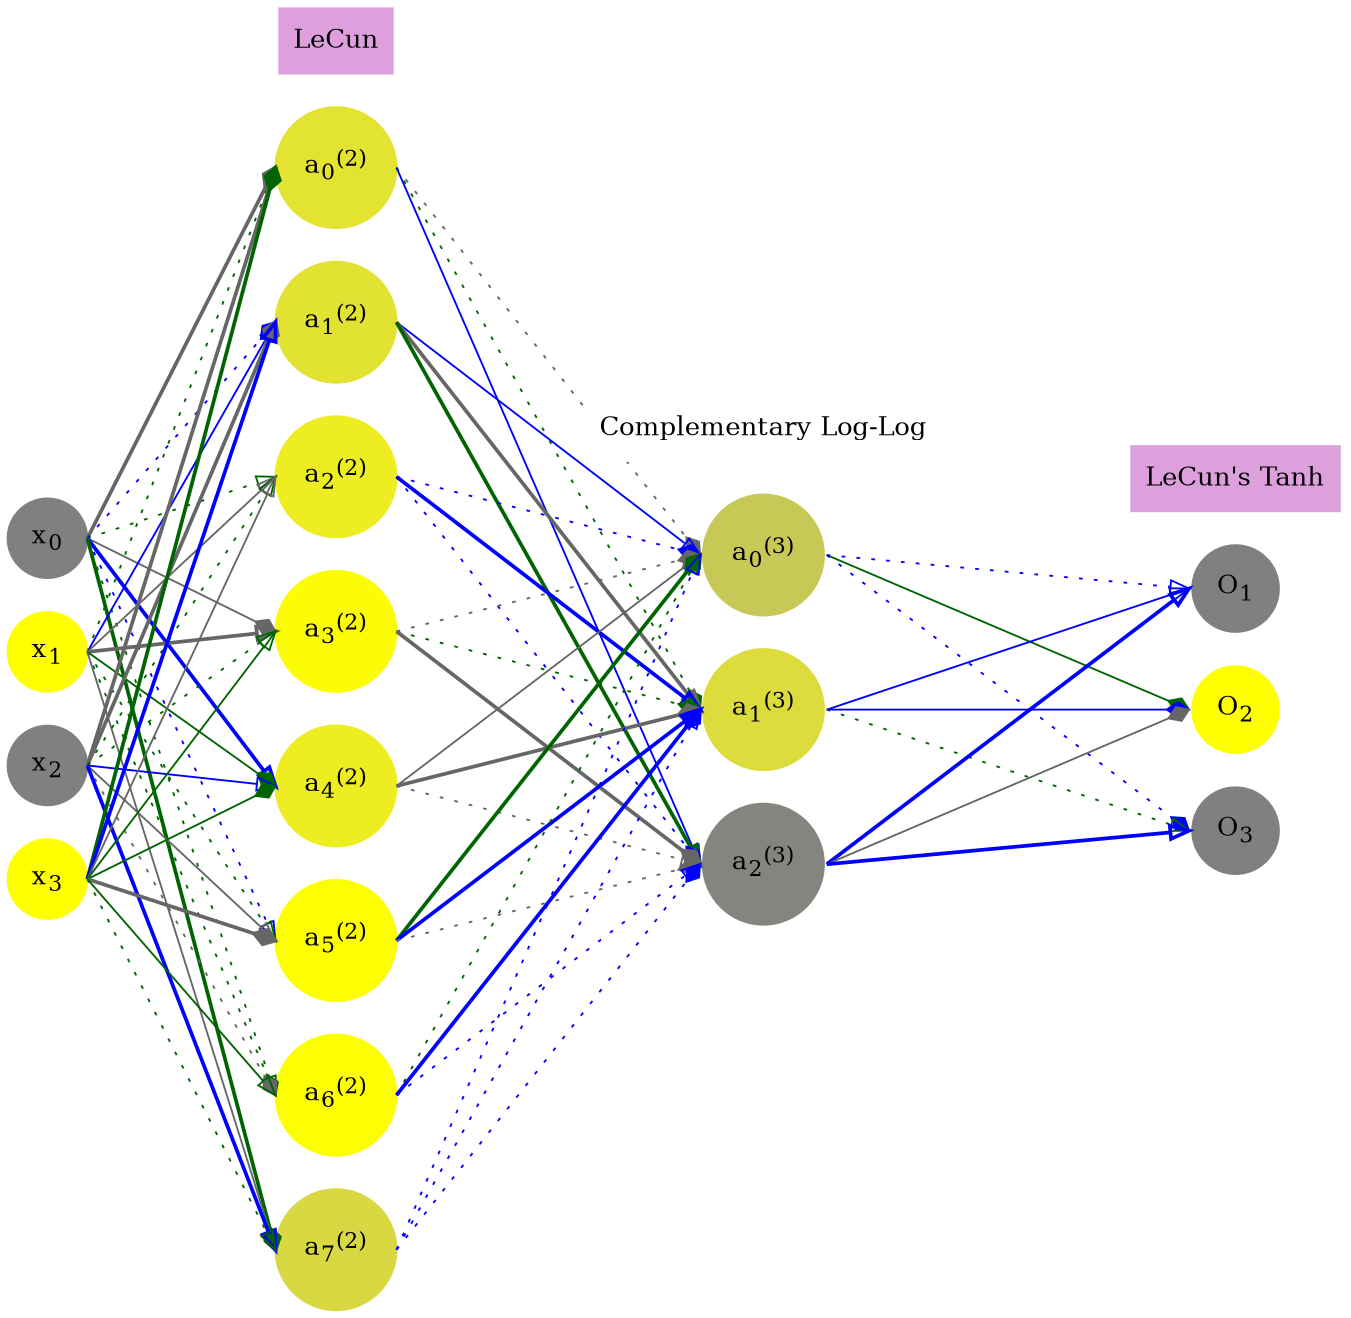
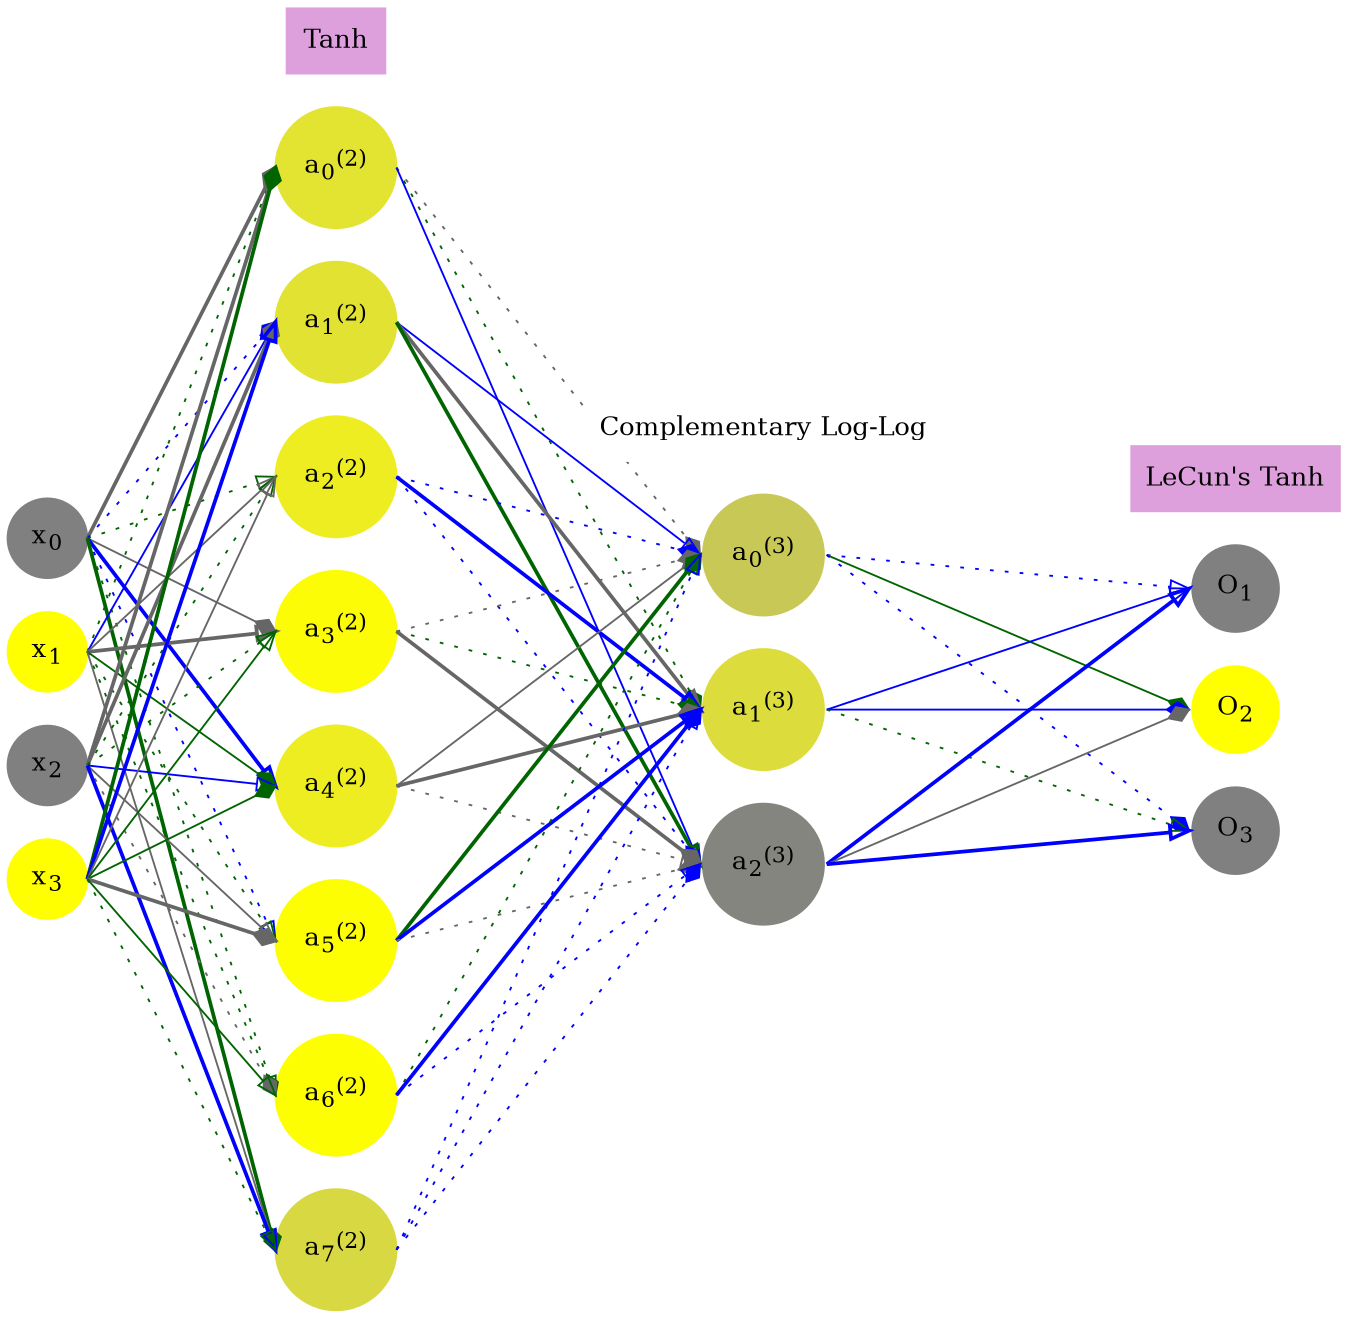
(336, 41) -> (336, 41)
